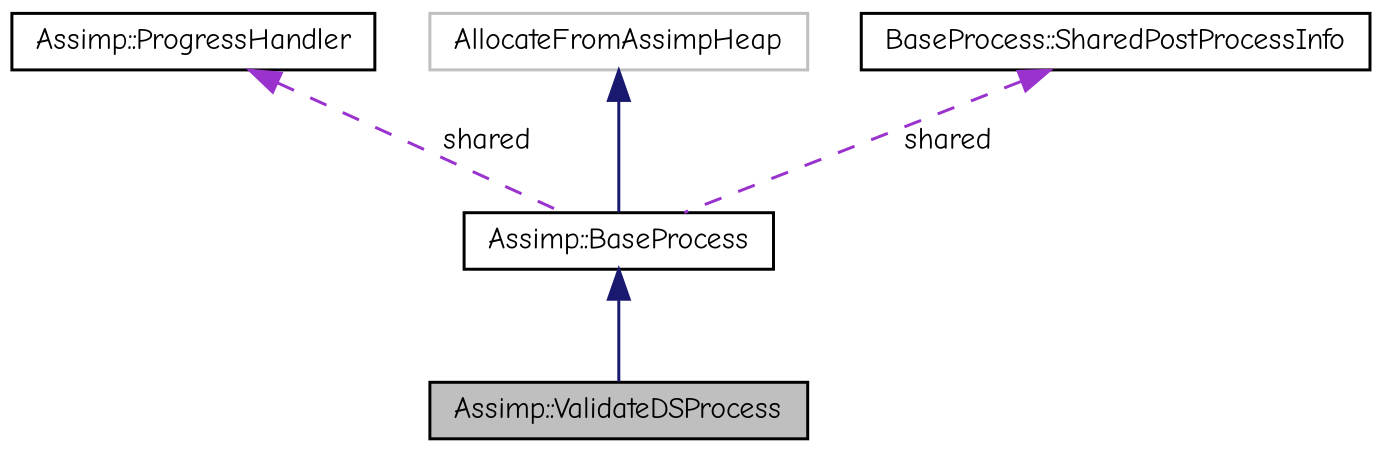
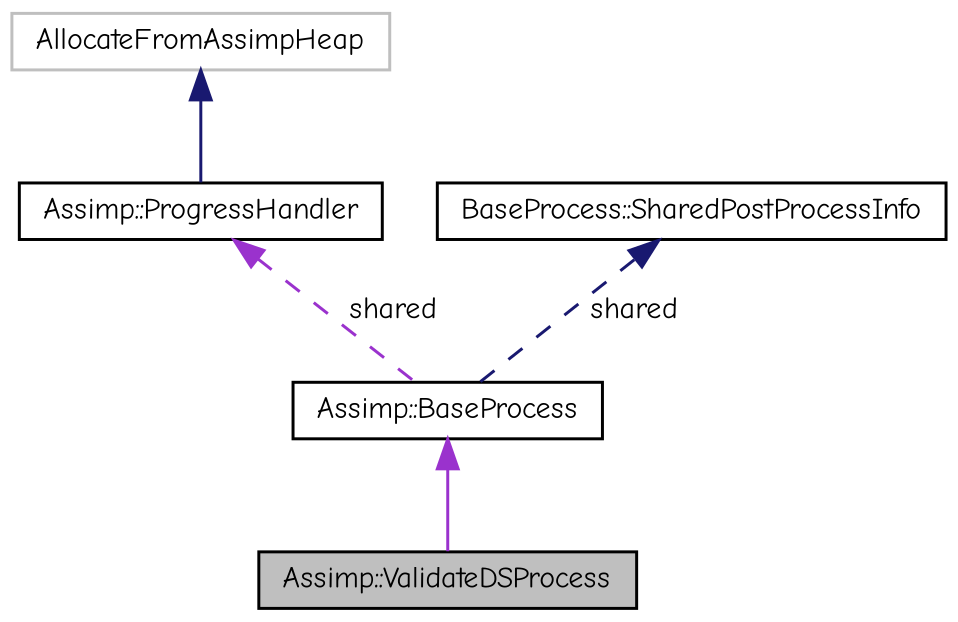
(853, 147) -> (557, 321)
(619, 157) -> (201, 142)
(619, 341) -> (448, 510)
